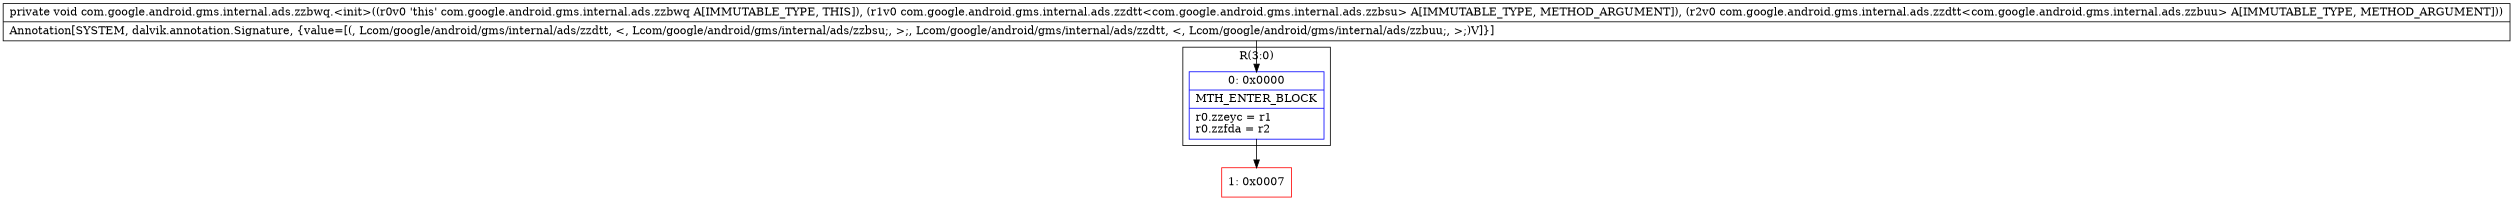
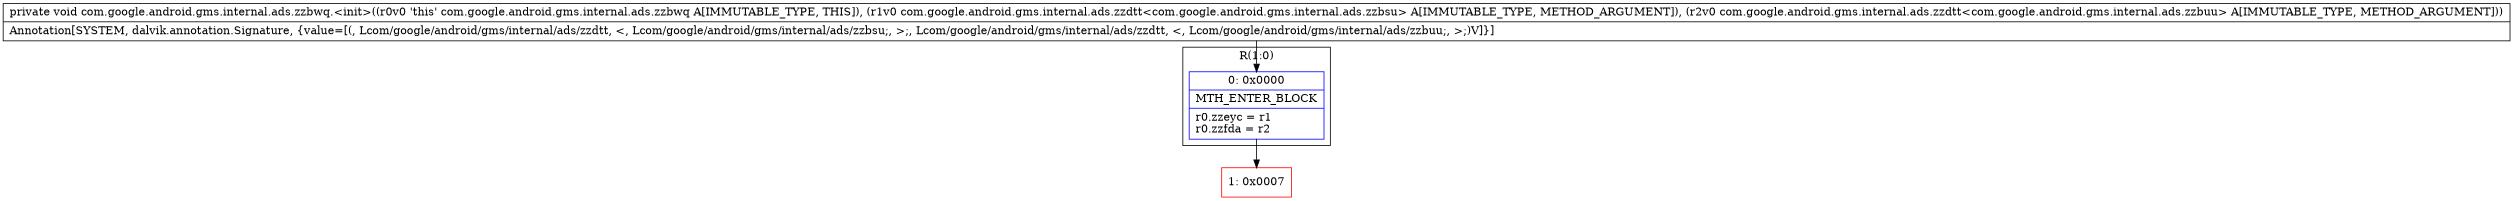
(1257, 56) -> (1257, 56)
